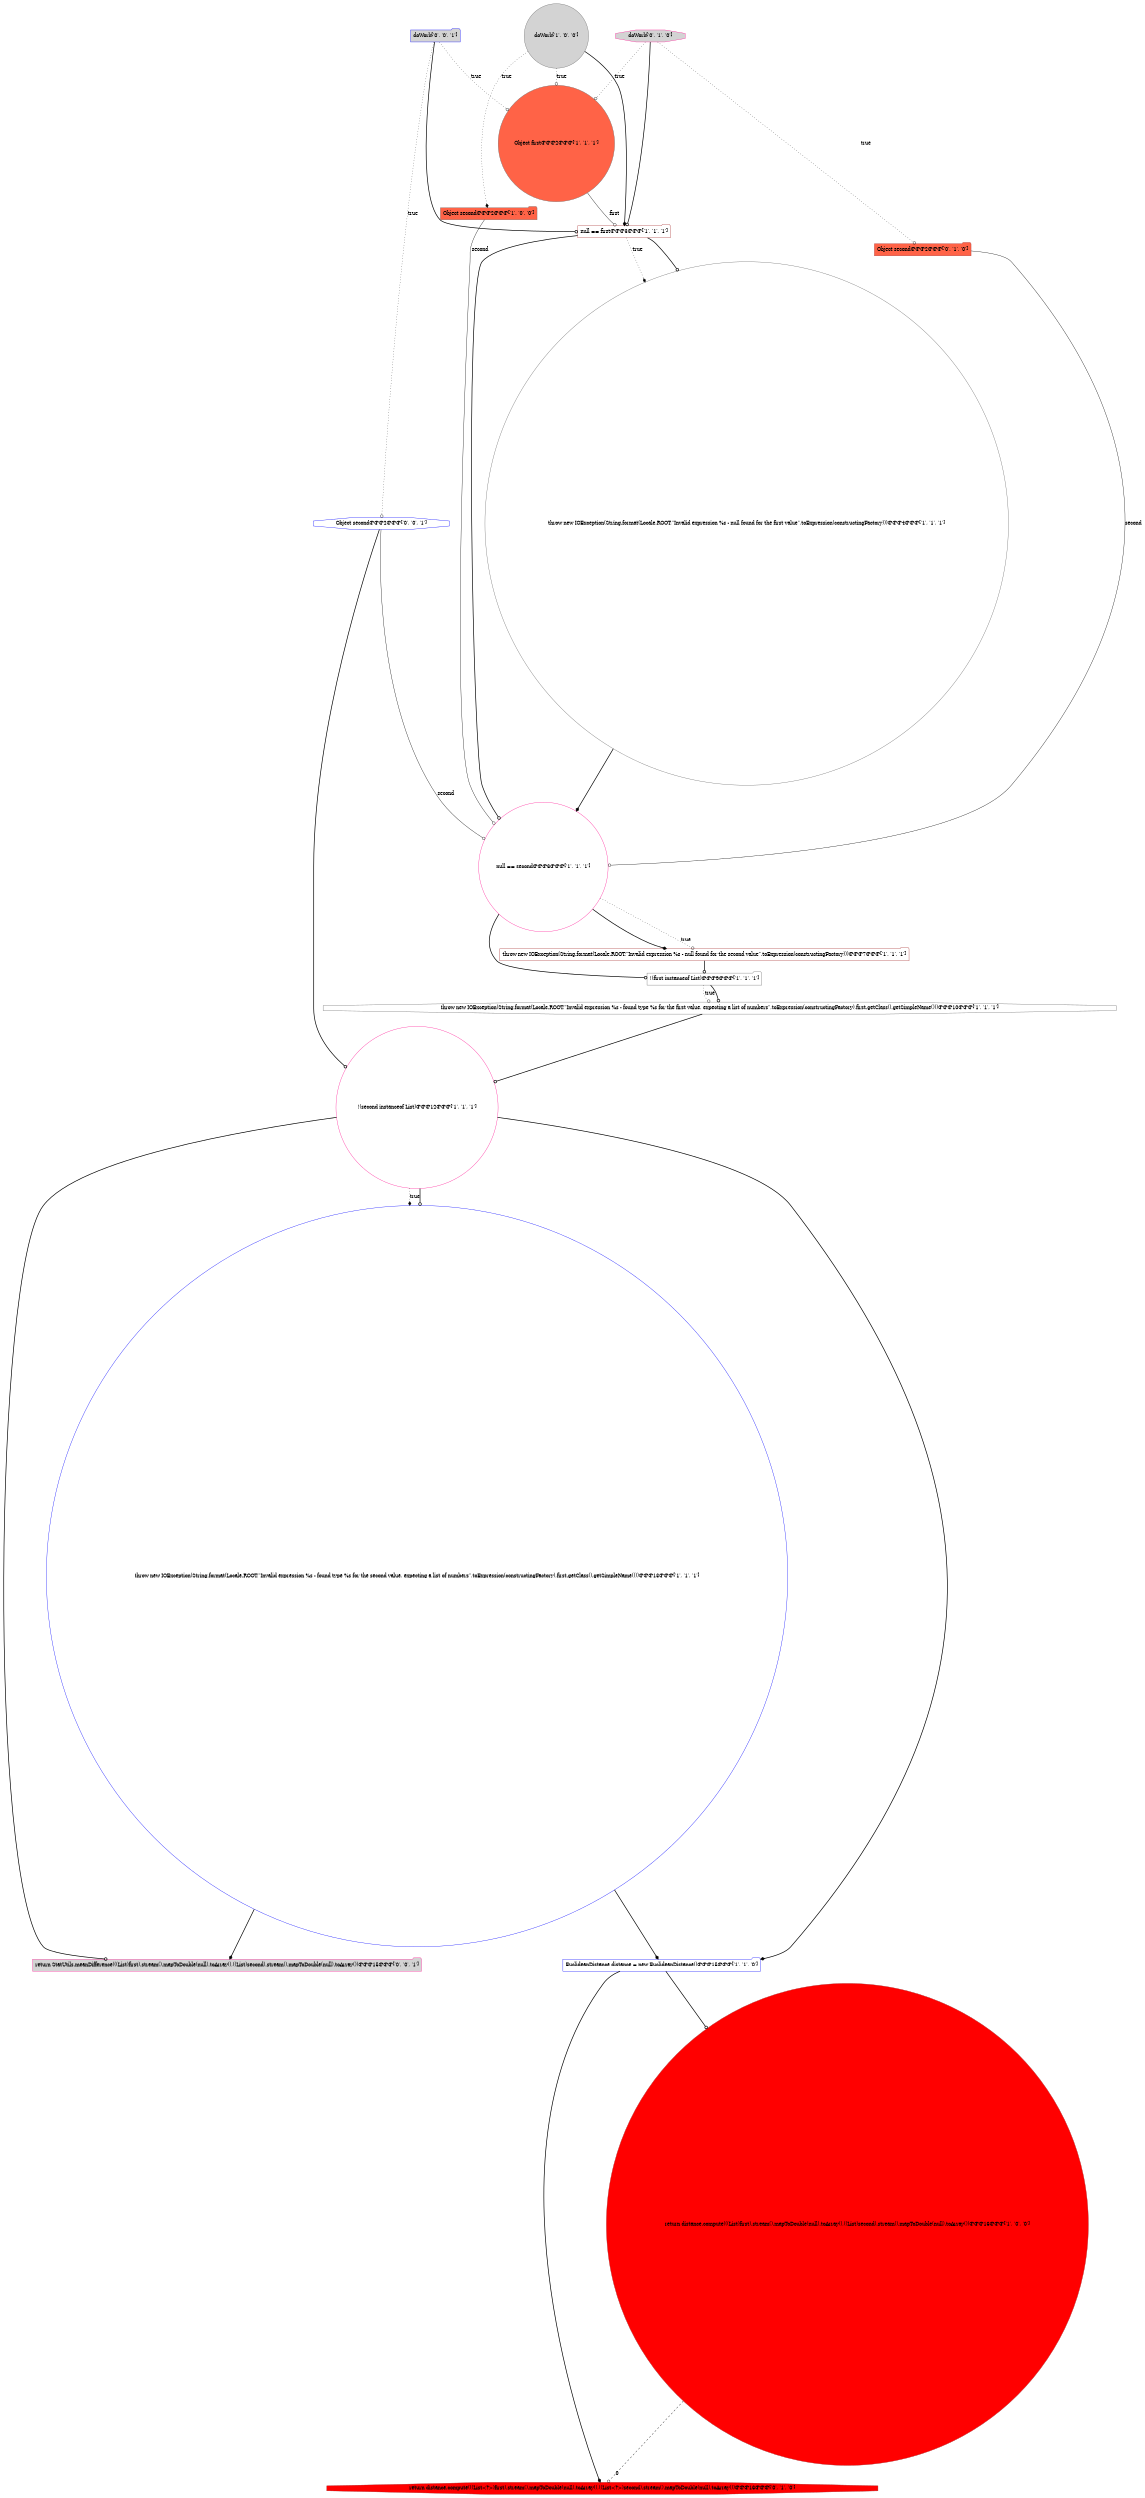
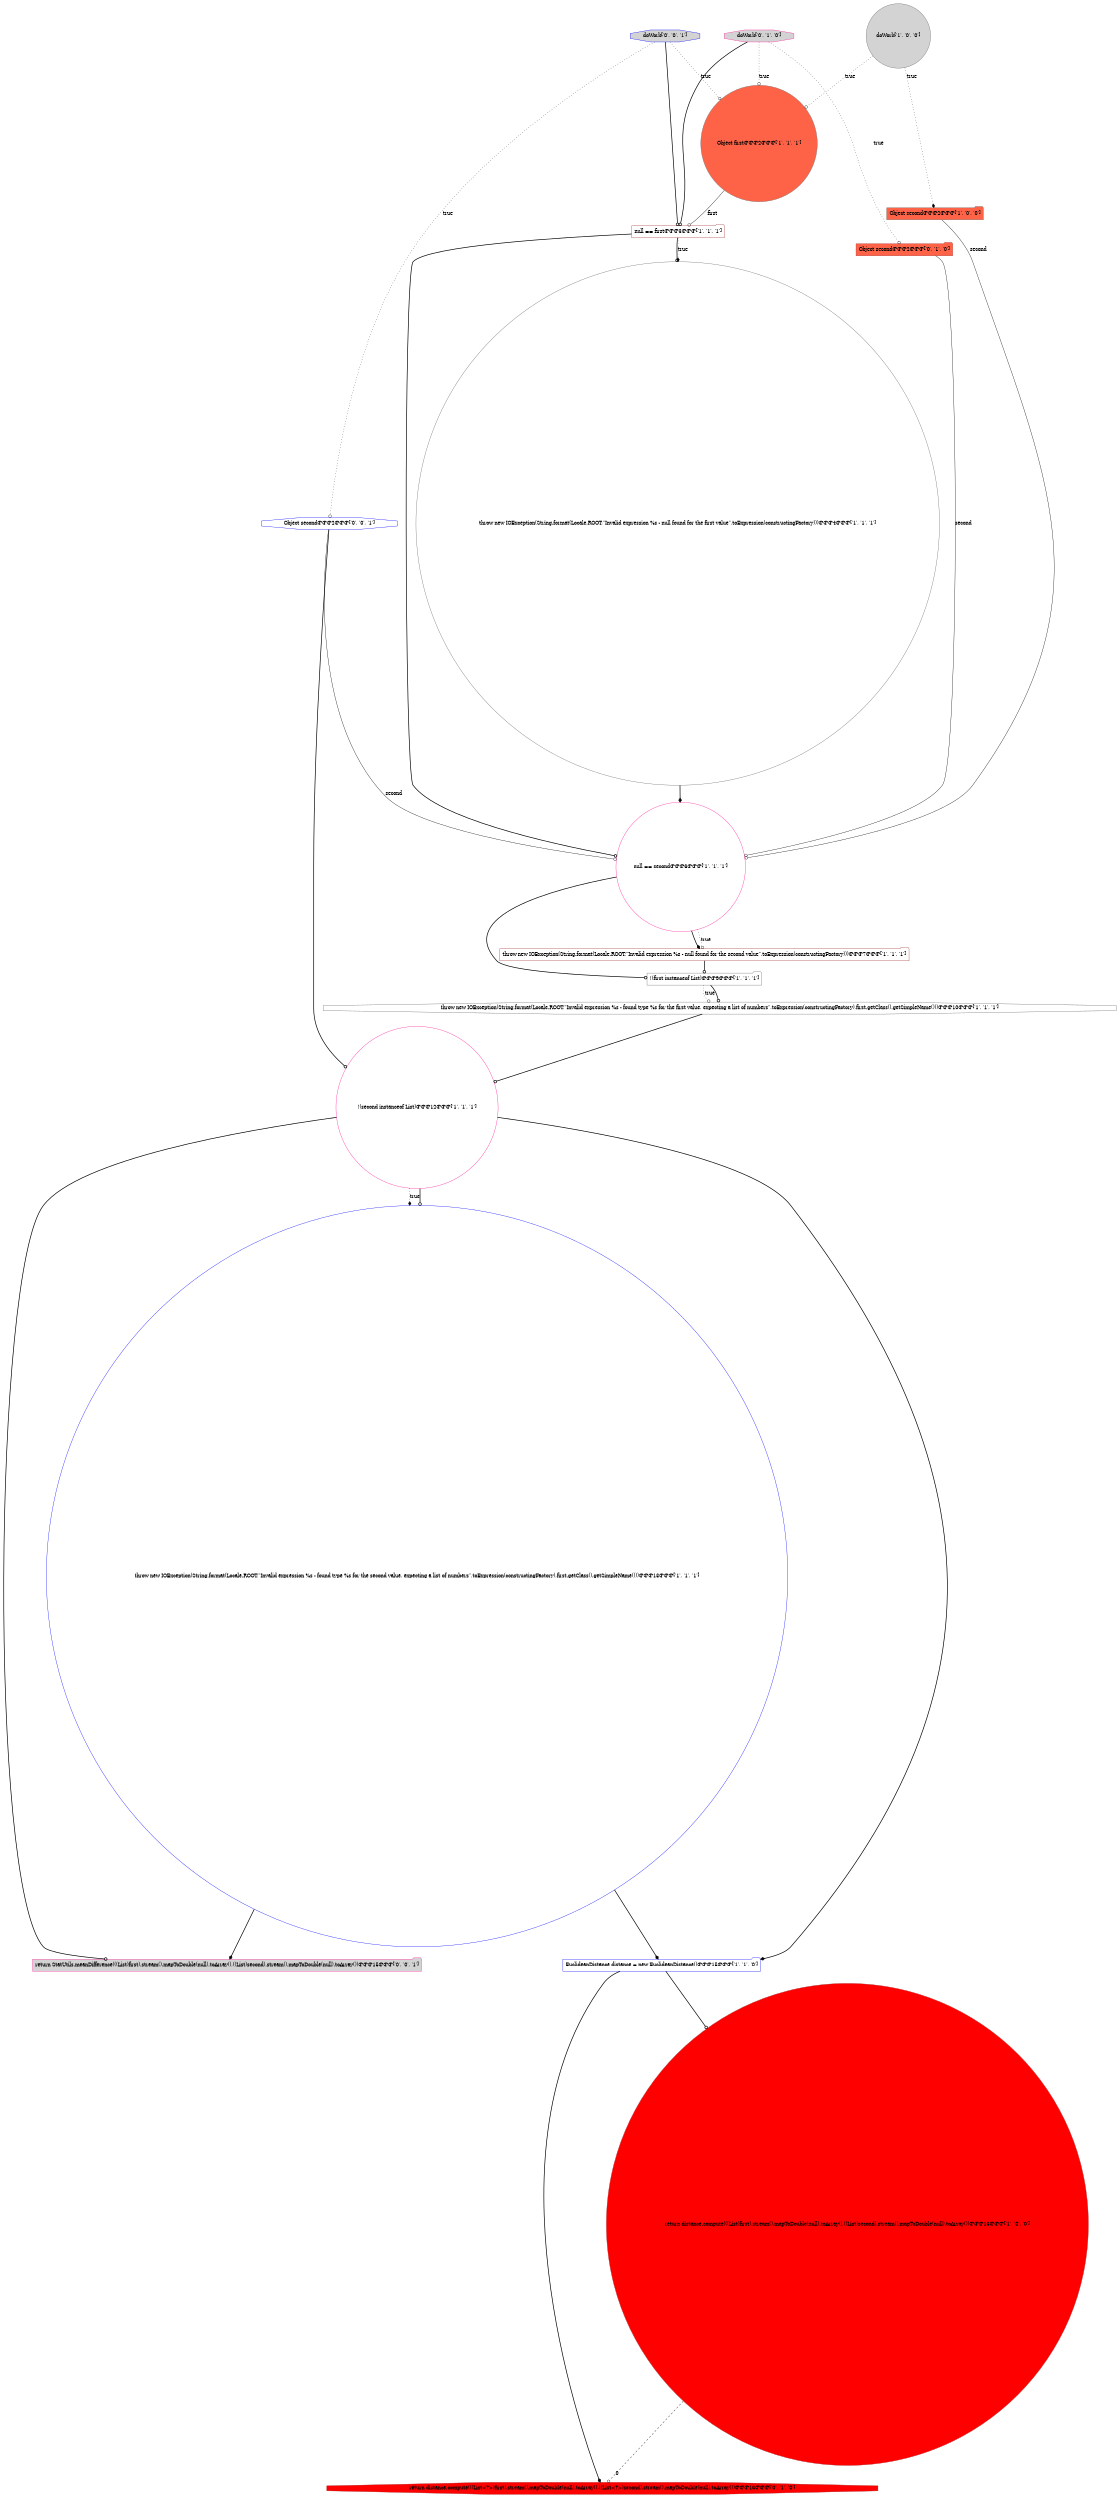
(435, 36) -> (665, 36)
(625, 129) -> none
